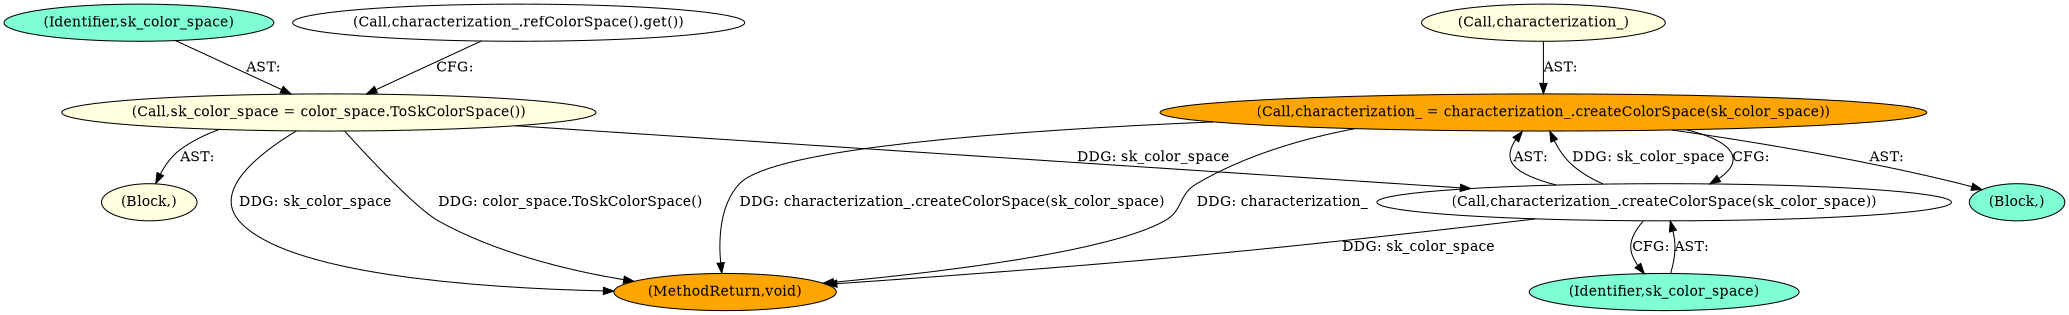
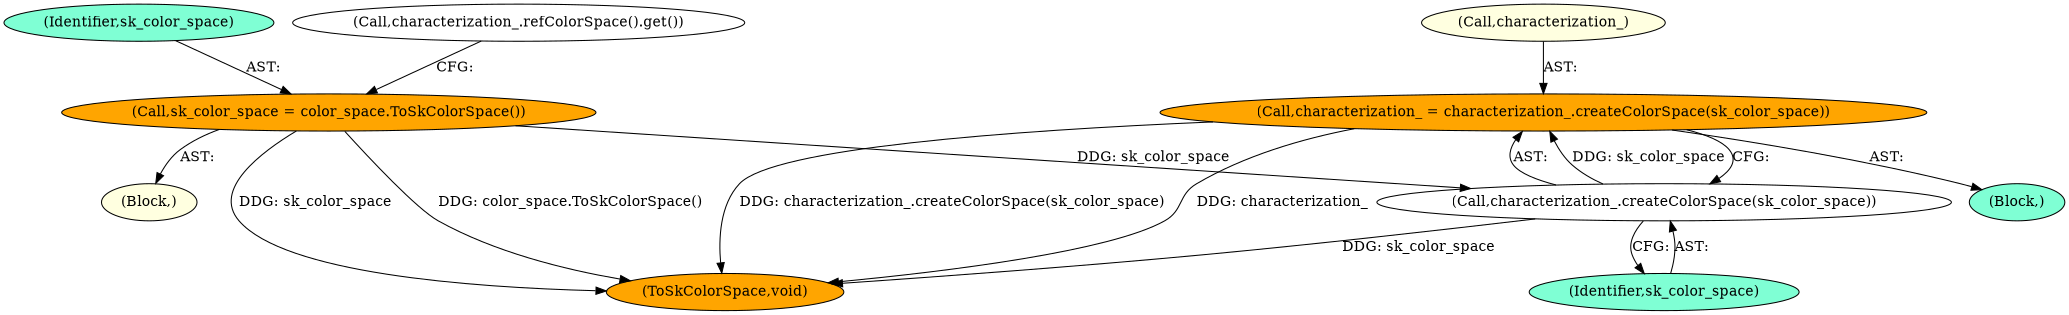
(329, 112) -> (329, 112)
(725, 292) -> (725, 292)
